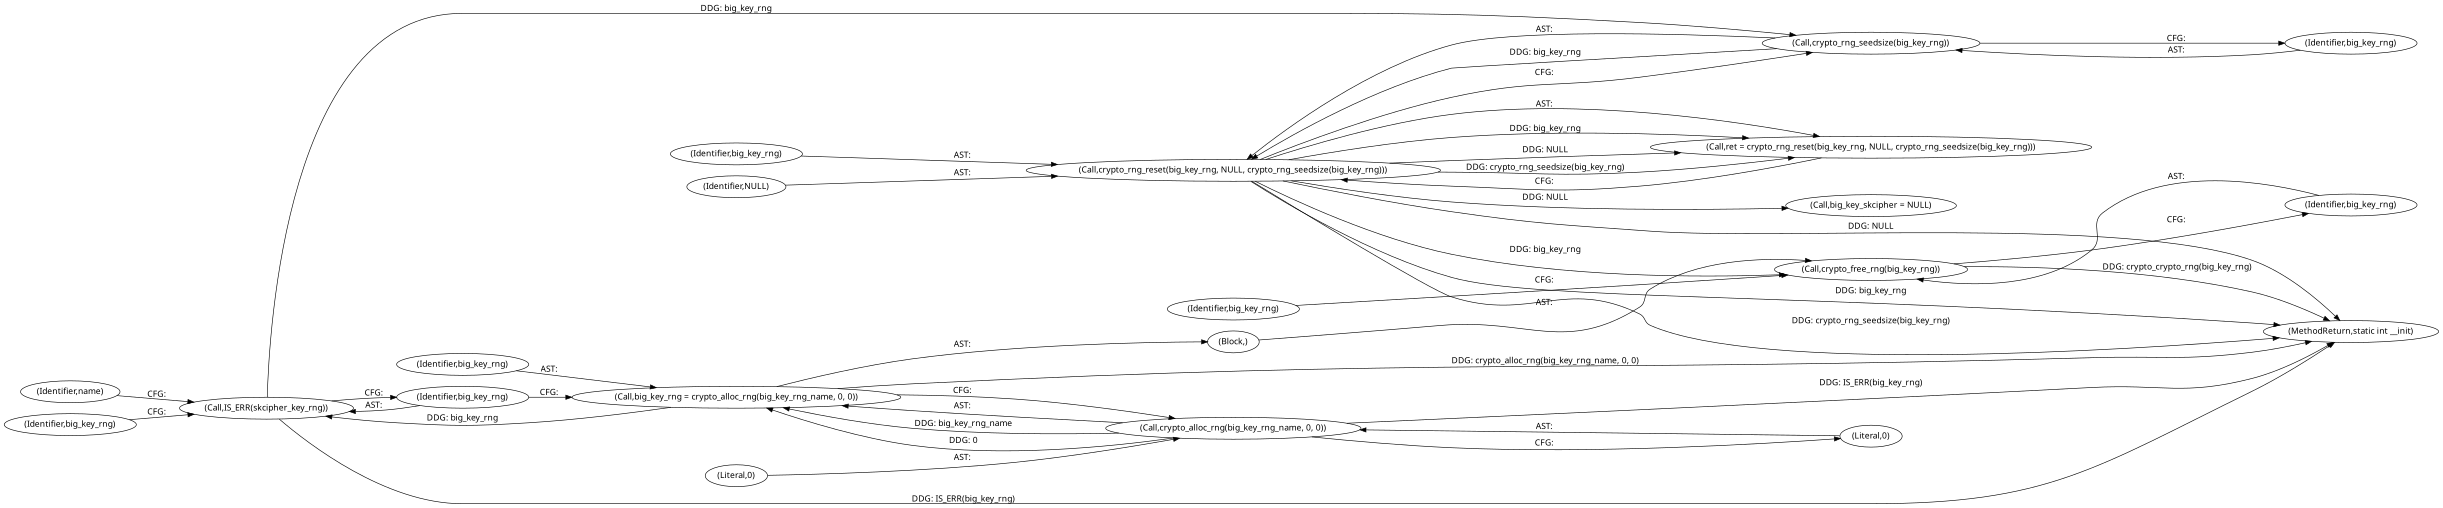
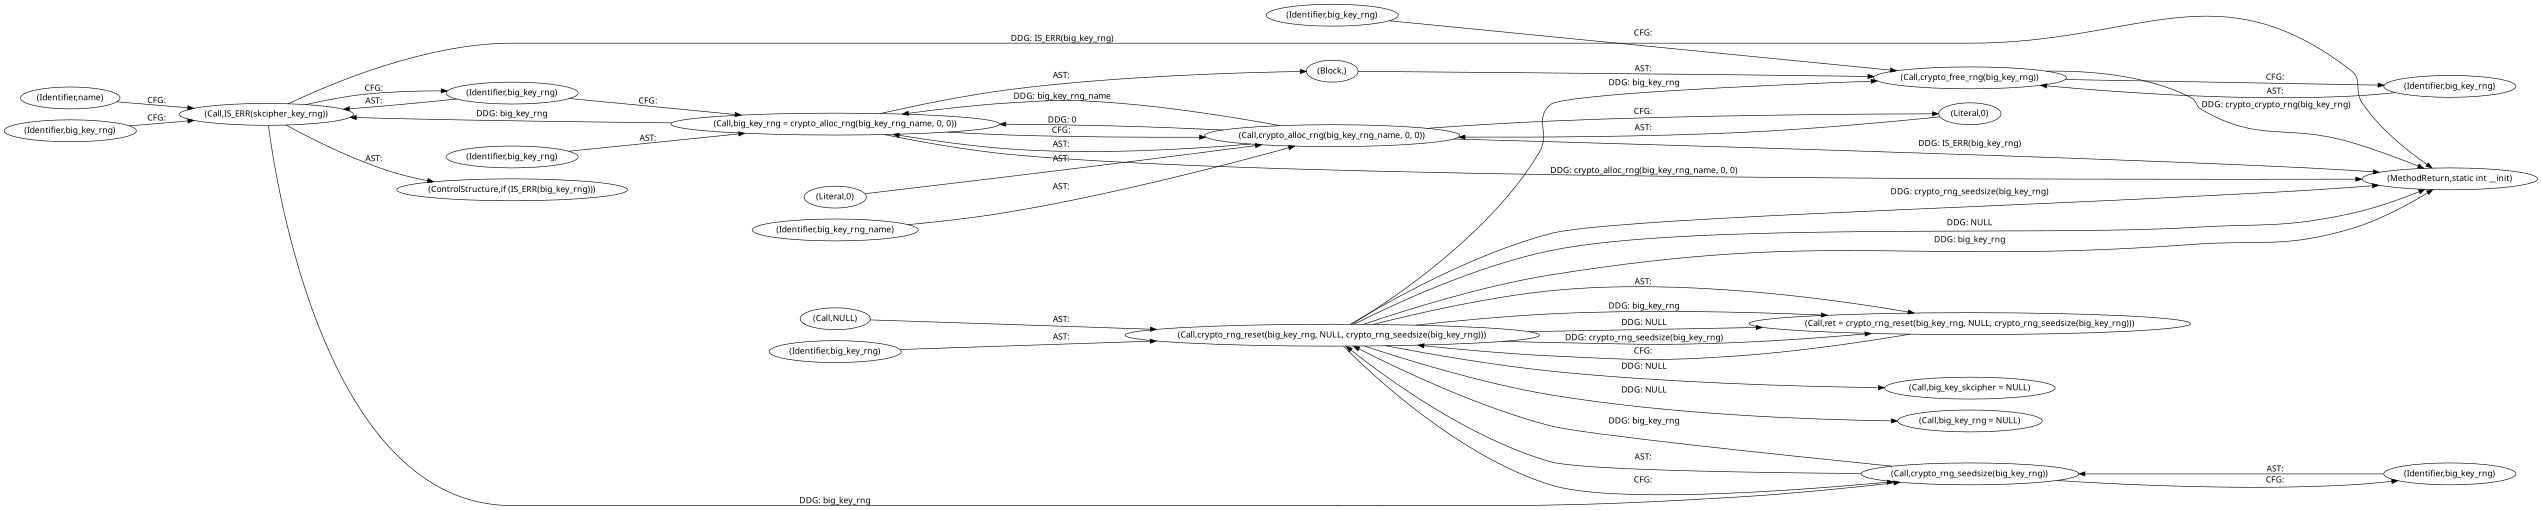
(736, 187) -> (835, 319)
none -> (512, 190)
none -> (835, 230)
none -> (1970, 421)
